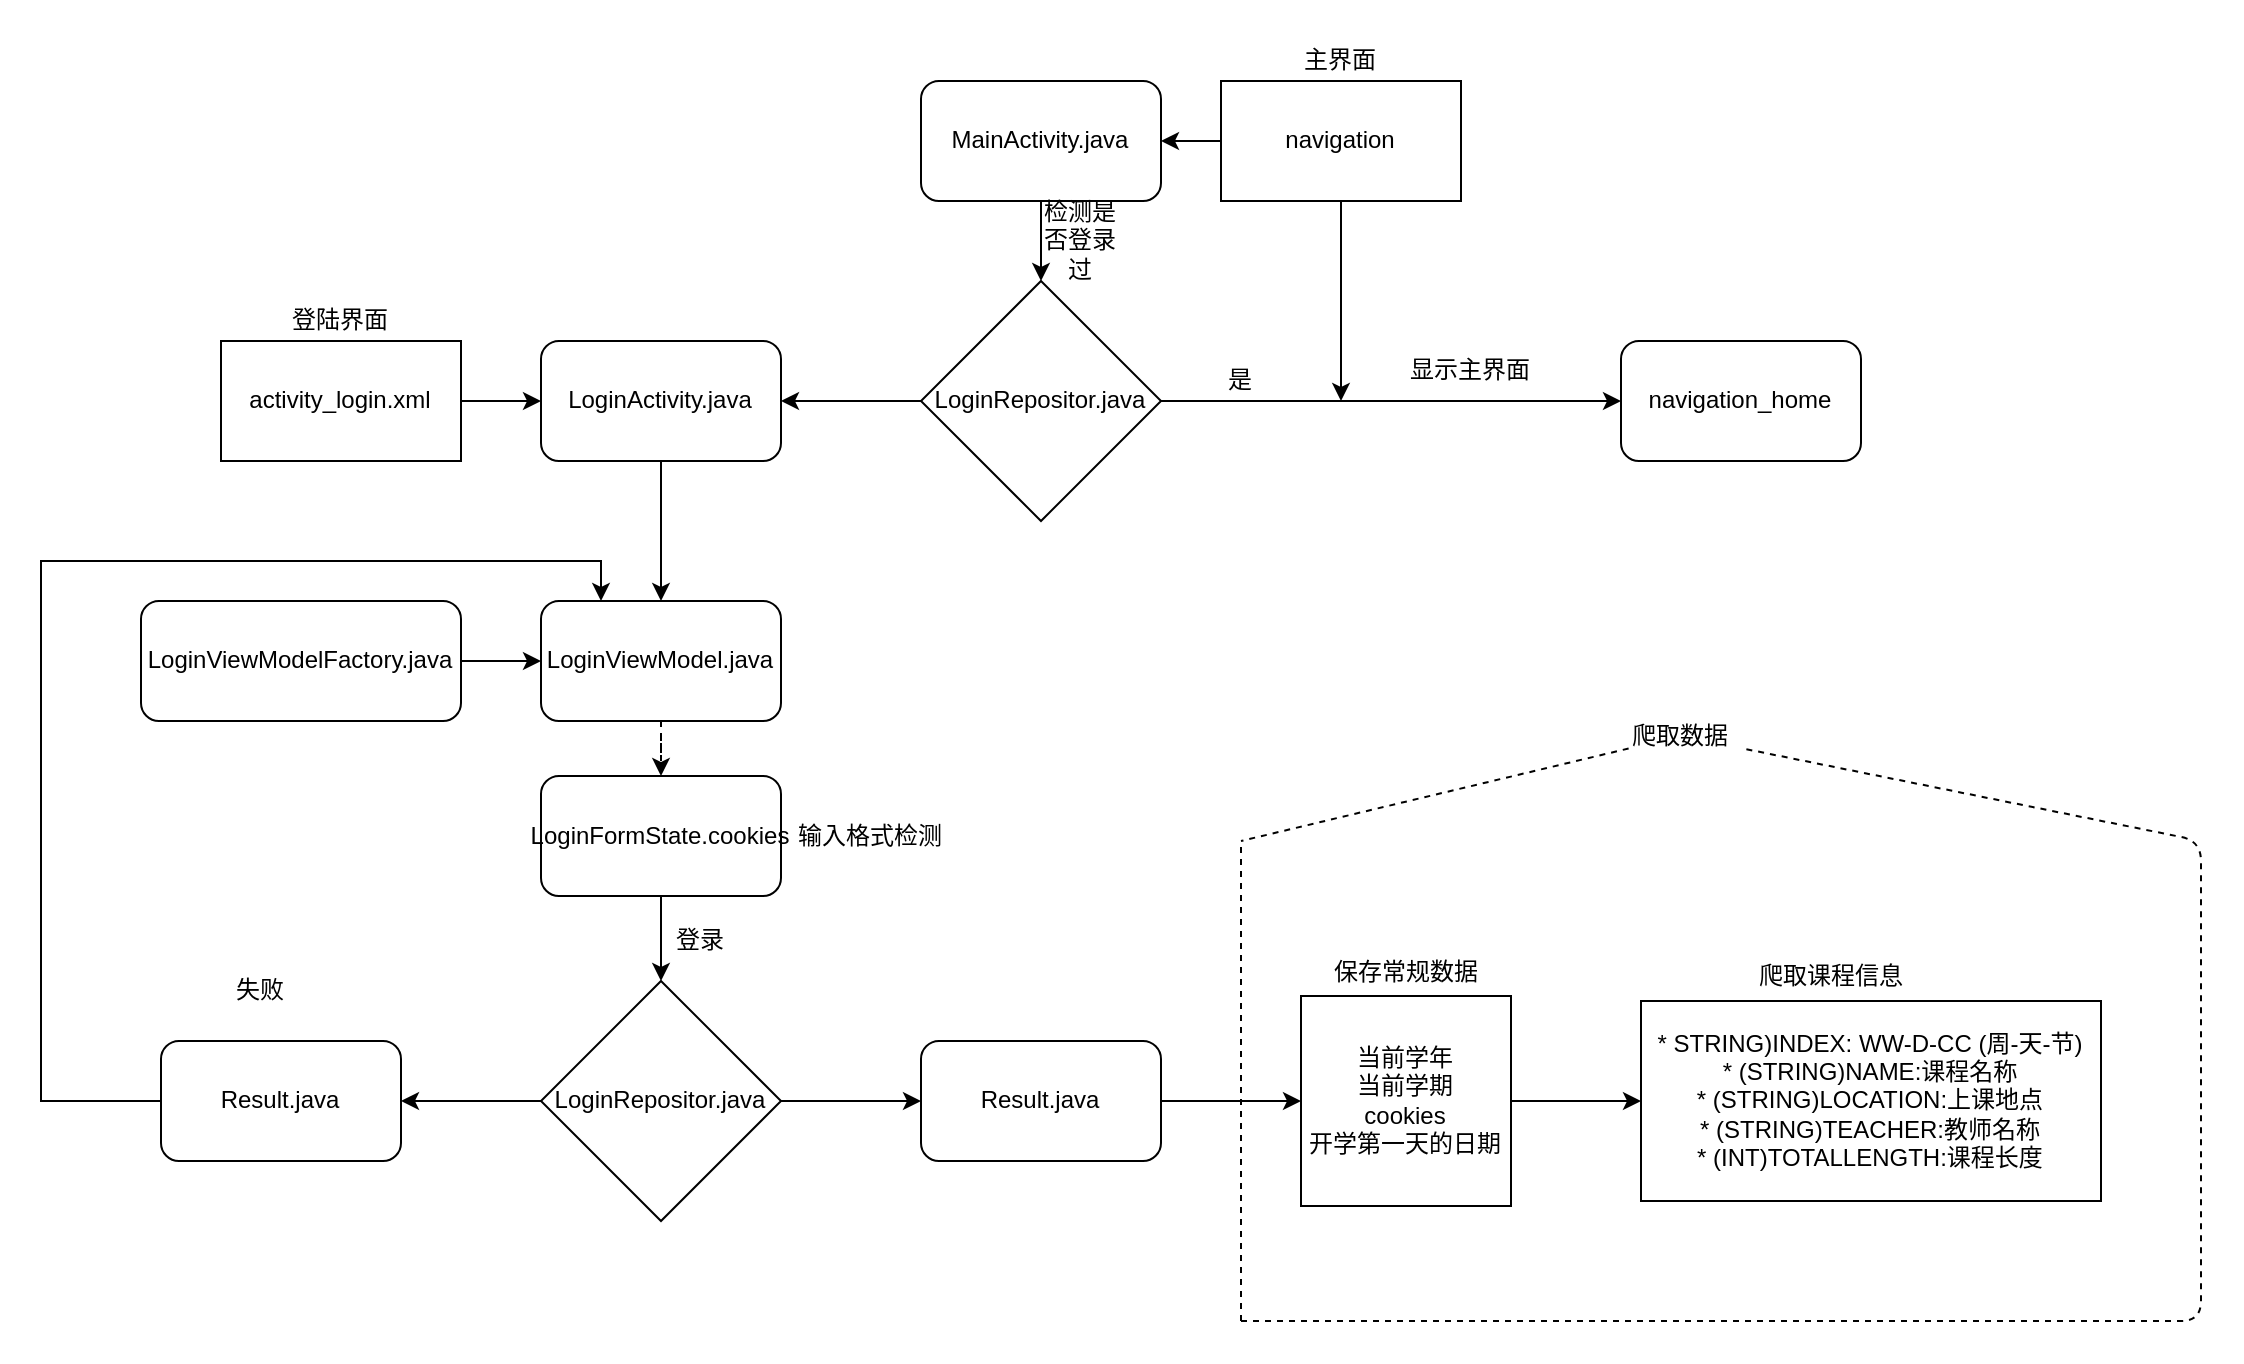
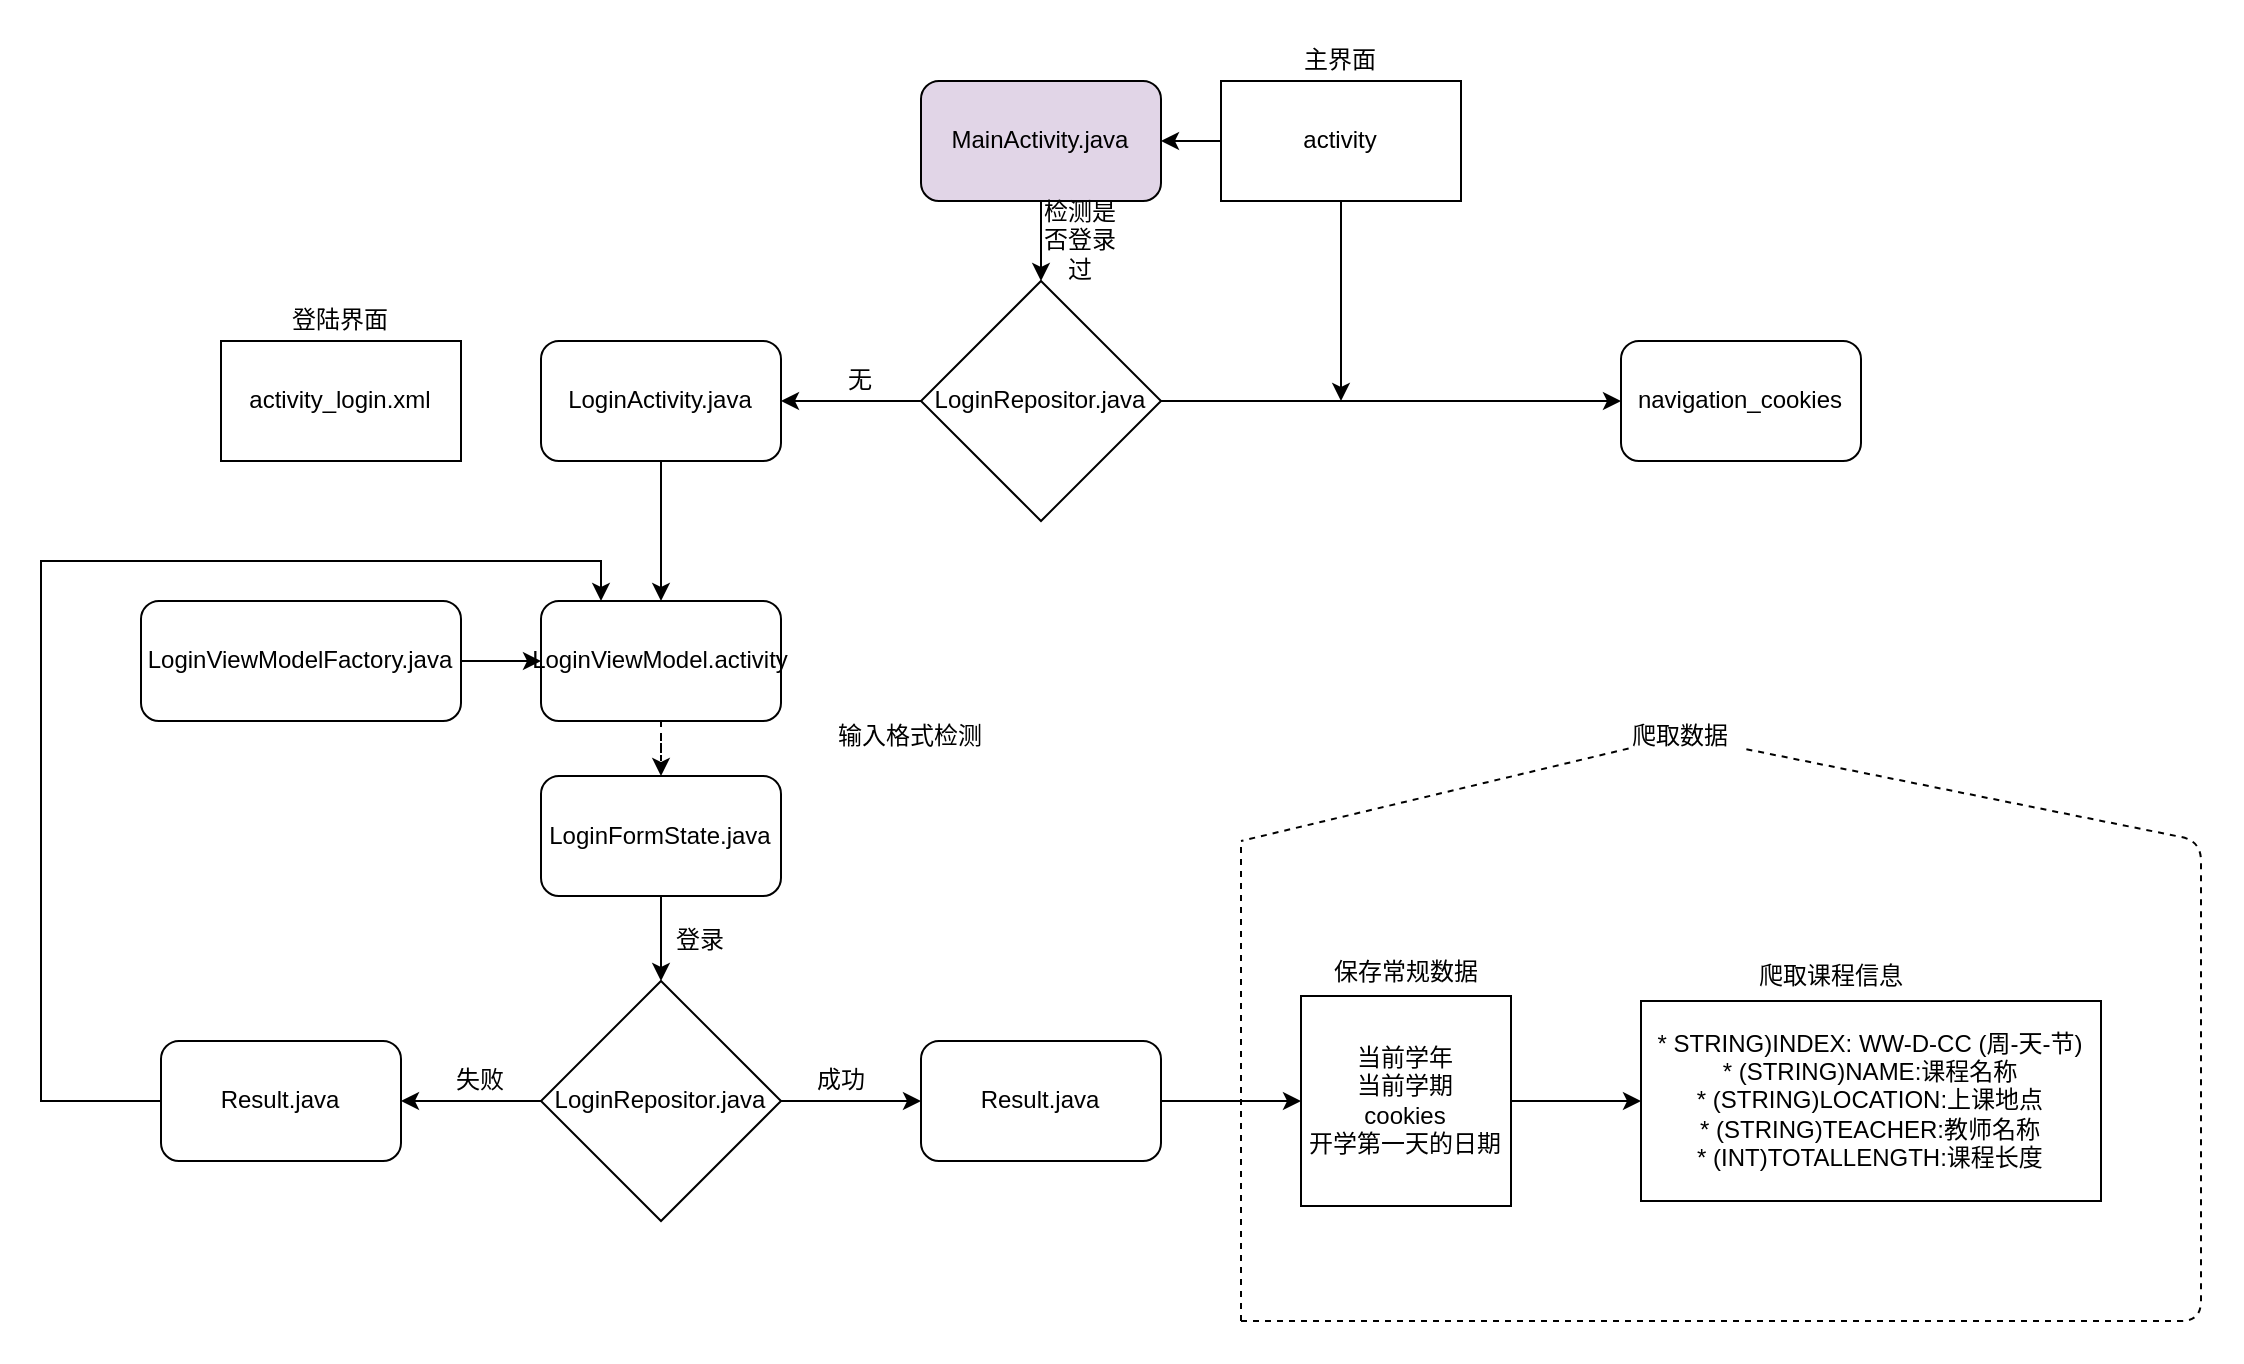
(1041, 141) -> (1041, 141)
(1341, 141) -> (1341, 141)
(1471, 371) -> none
none -> (861, 381)
(1241, 381) -> none
(494, 401) -> none
(1741, 401) -> (1741, 401)
(661, 661) -> (661, 661)
(871, 836) -> (911, 736)
(661, 837) -> (661, 837)
(260, 991) -> (480, 1081)
none -> (841, 1081)
